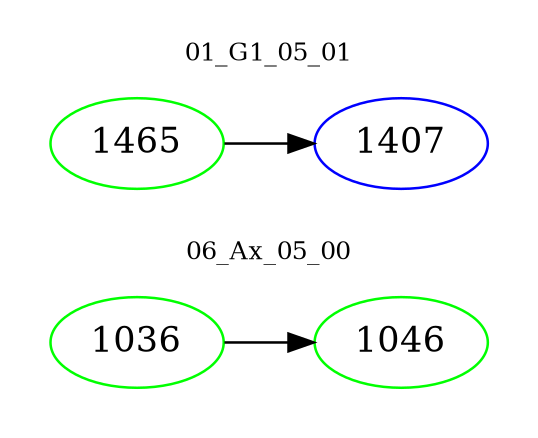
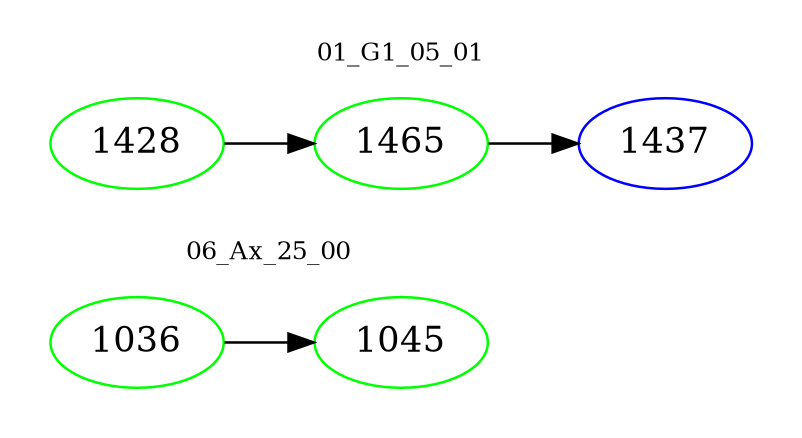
none -> (137, 144)
(401, 144) -> (665, 144)
(269, 253) -> (269, 253)
(401, 342) -> (401, 342)
